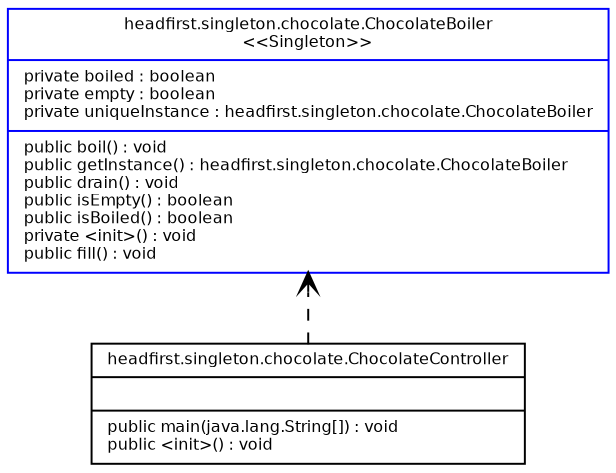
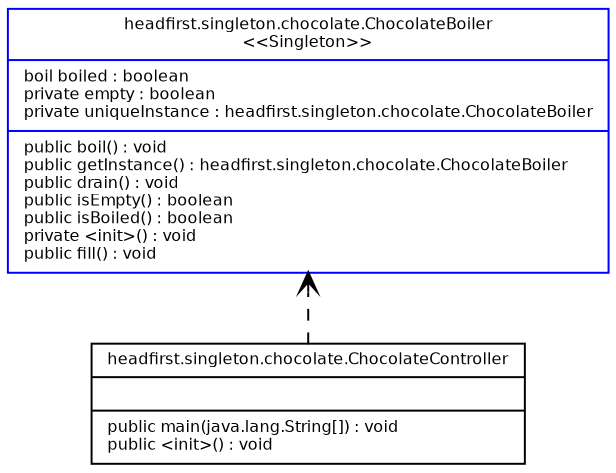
(120, 77) -> (107, 77)
